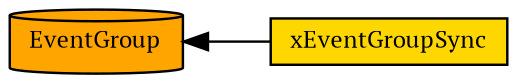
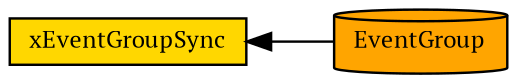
(239, 42) -> (302, 42)
